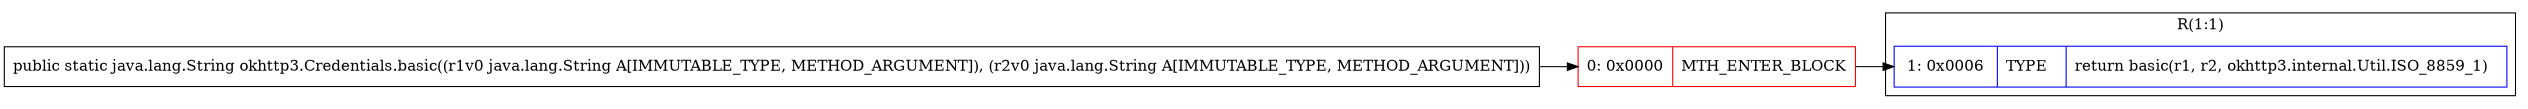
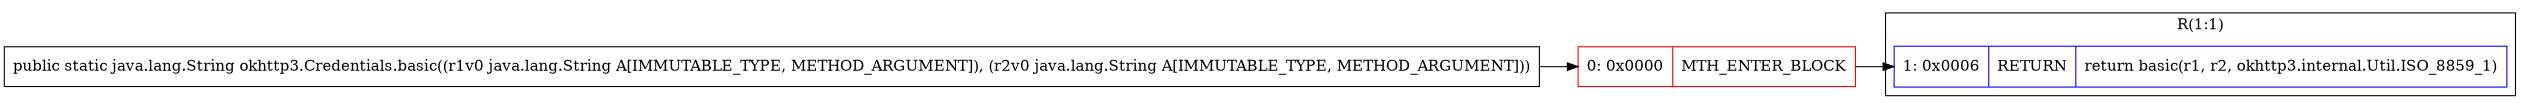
(2027, 66) -> (2032, 66)
